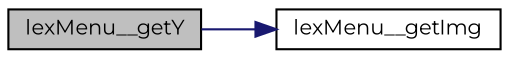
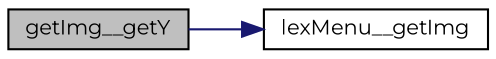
(105, 29) -> (98, 29)
